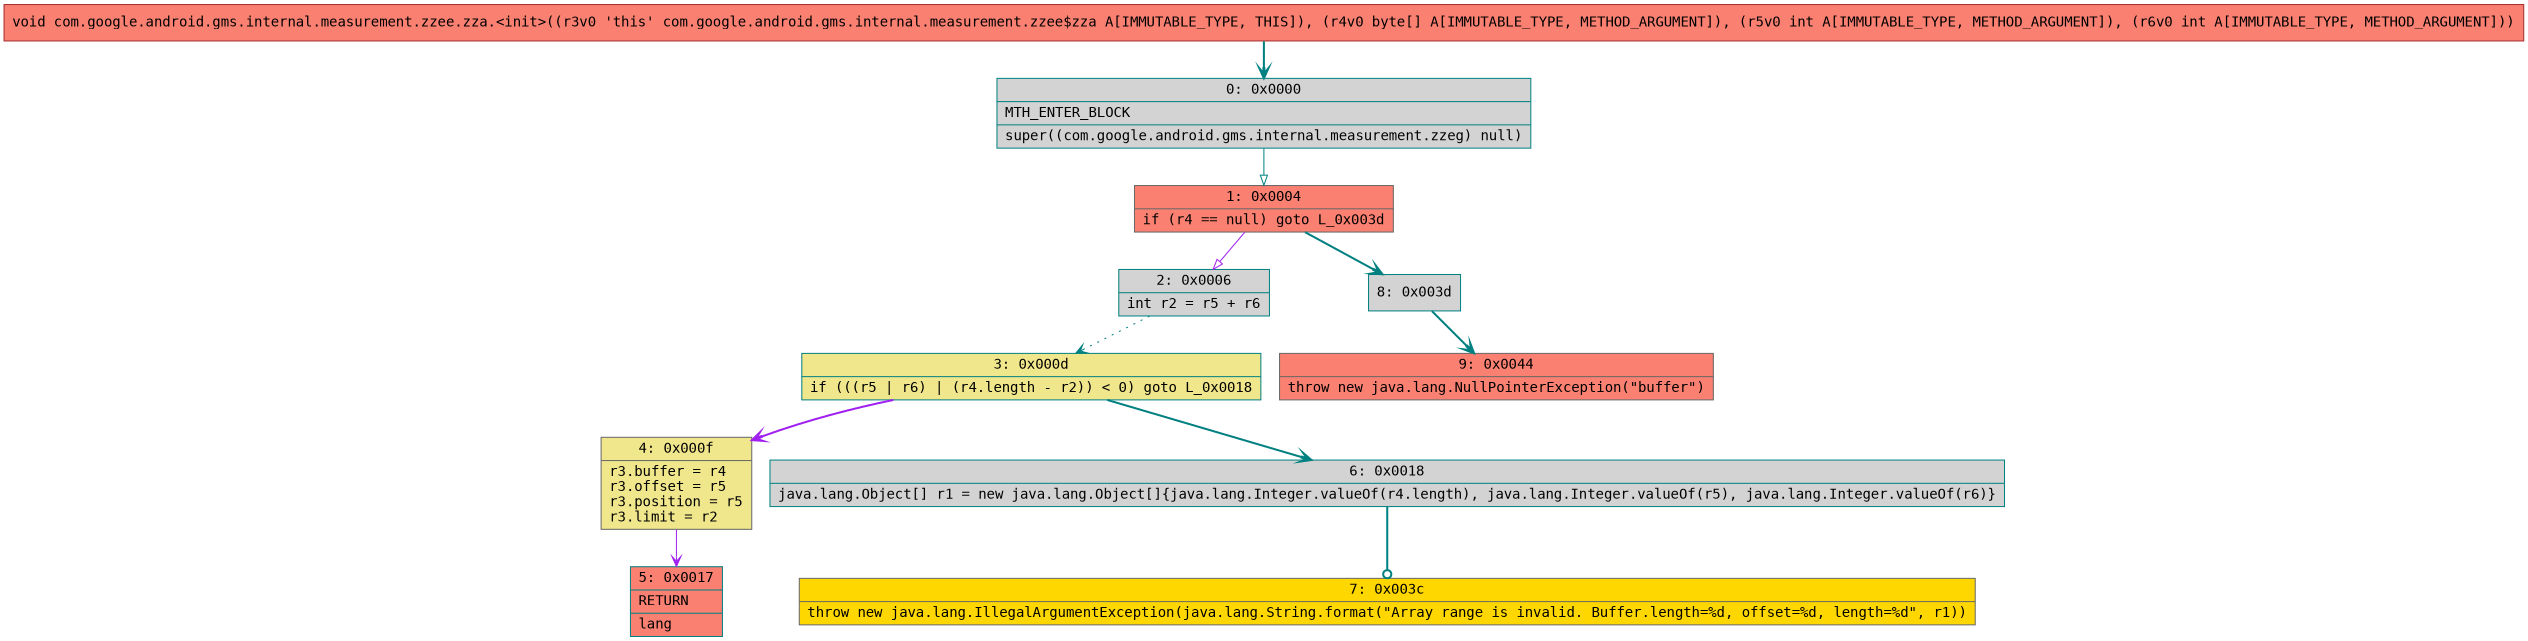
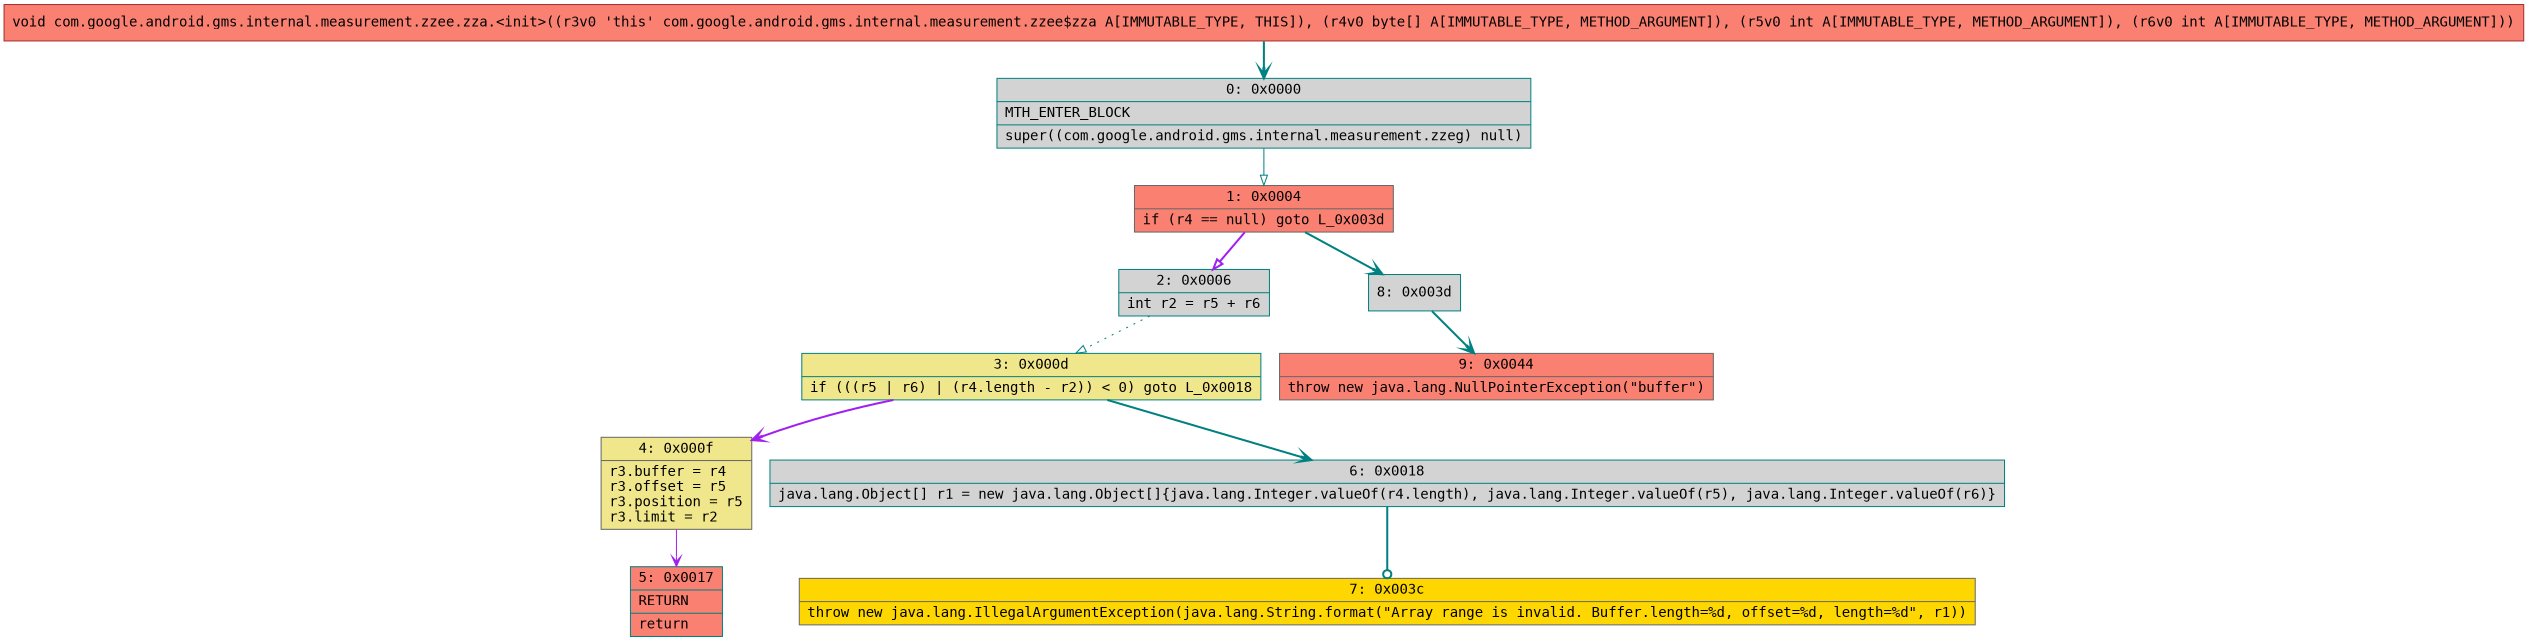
(1232, 247) -> (1232, 247)
(1117, 332) -> (1117, 332)
(656, 624) -> (664, 624)
